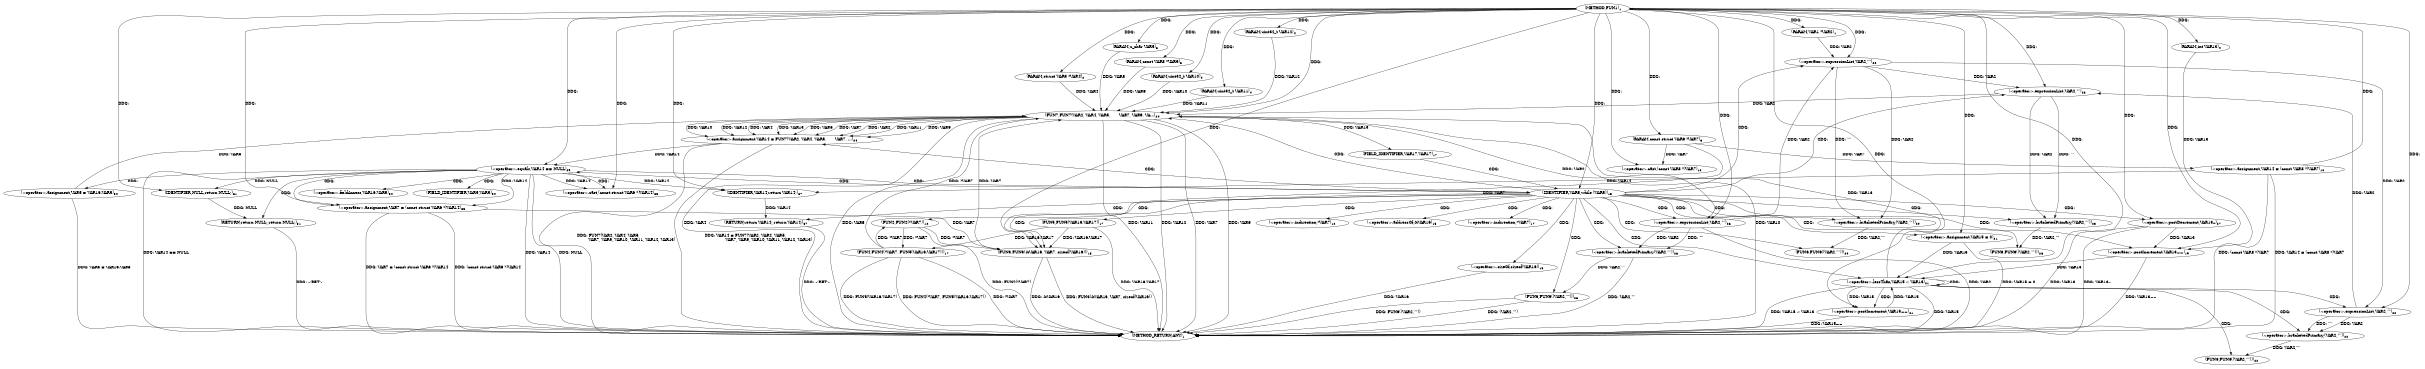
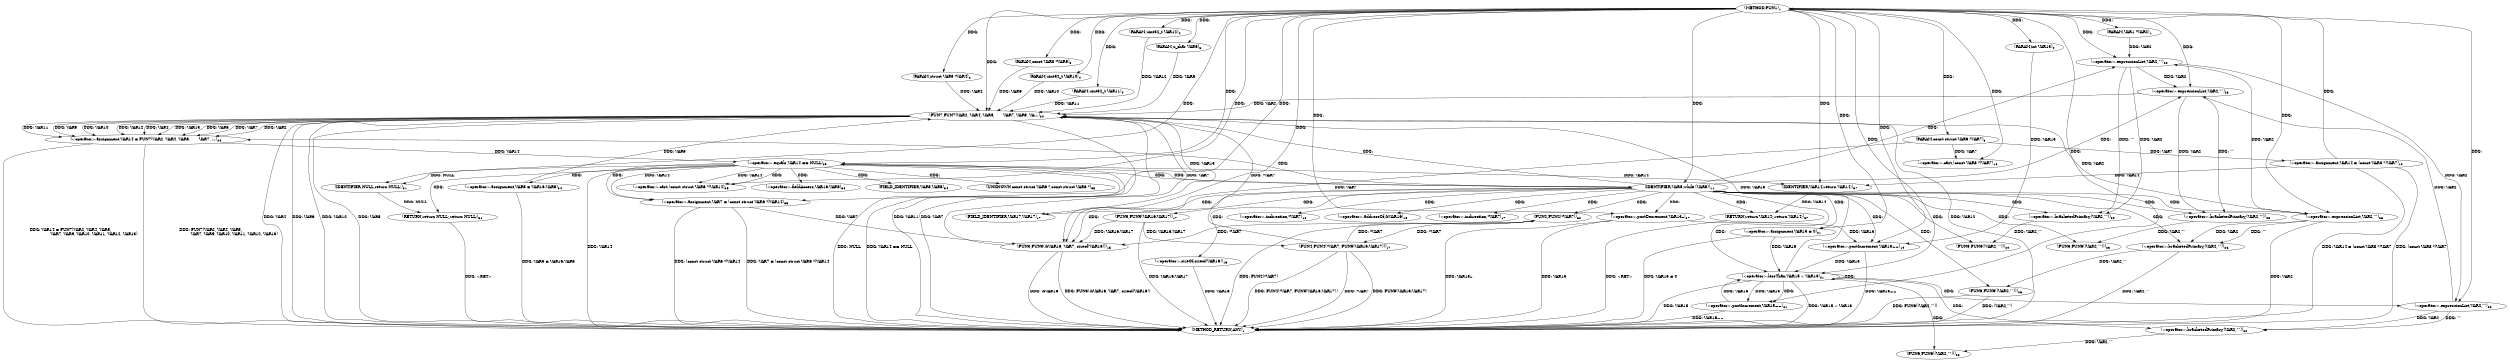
(1487, 174) -> (1221, 195)
none -> (1041, 188)
(1610, 193) -> (1713, 187)
(927, 223) -> (1579, 217)
(1986, 223) -> (1878, 217)
